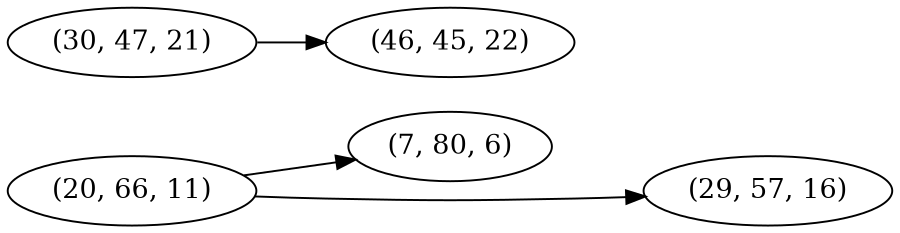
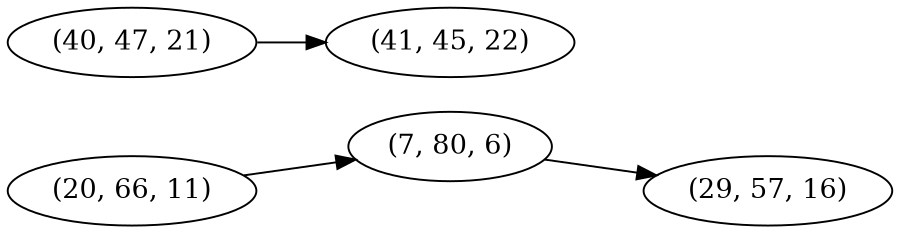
(132, 42) -> (132, 42)
(450, 42) -> (450, 42)
(440, 200) -> (591, 166)
